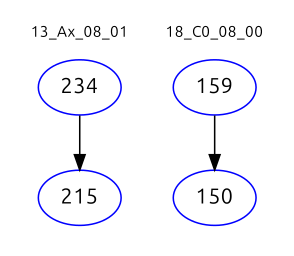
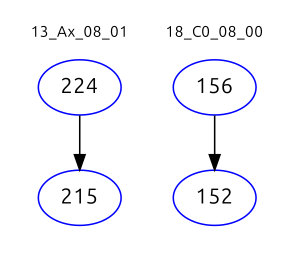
(80, 87) -> (80, 87)
(215, 87) -> (215, 87)
(215, 198) -> (215, 198)
